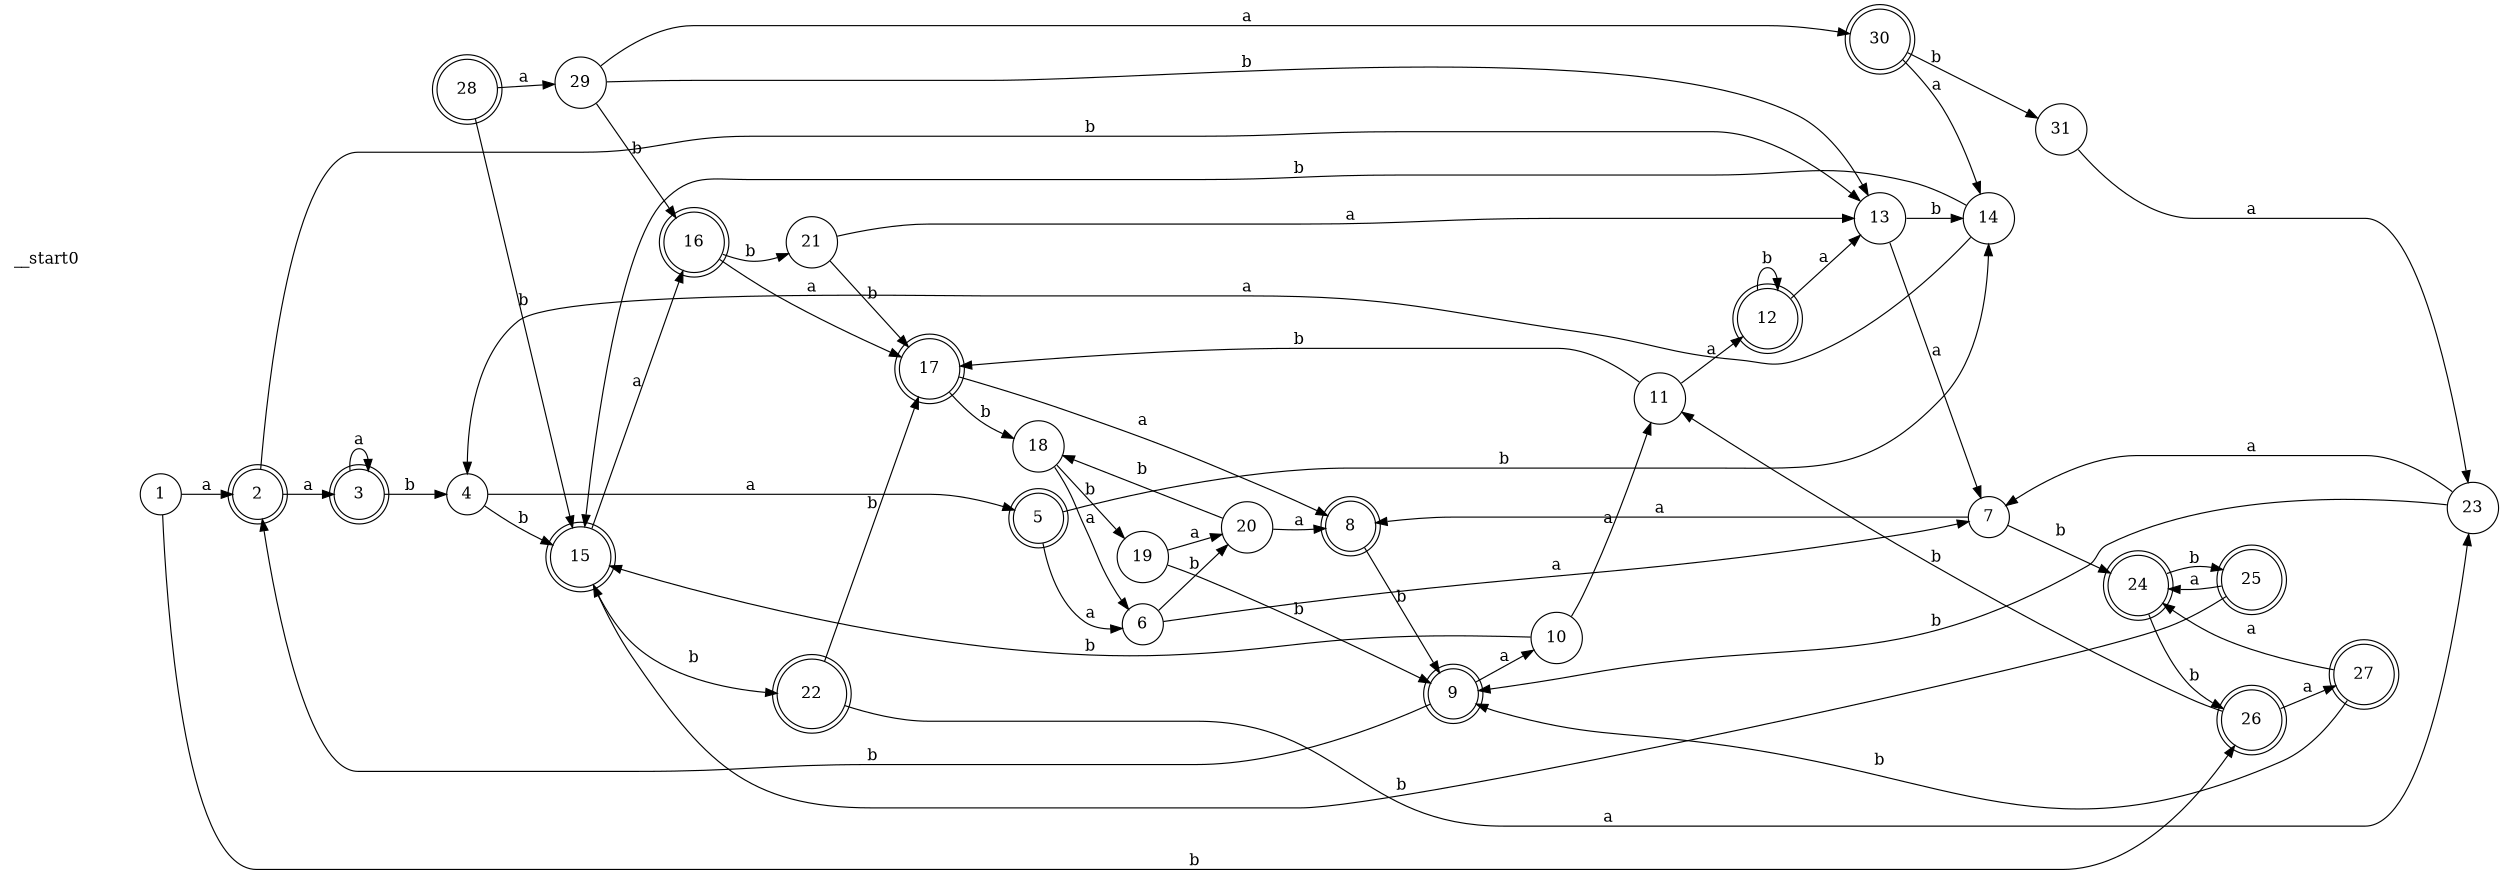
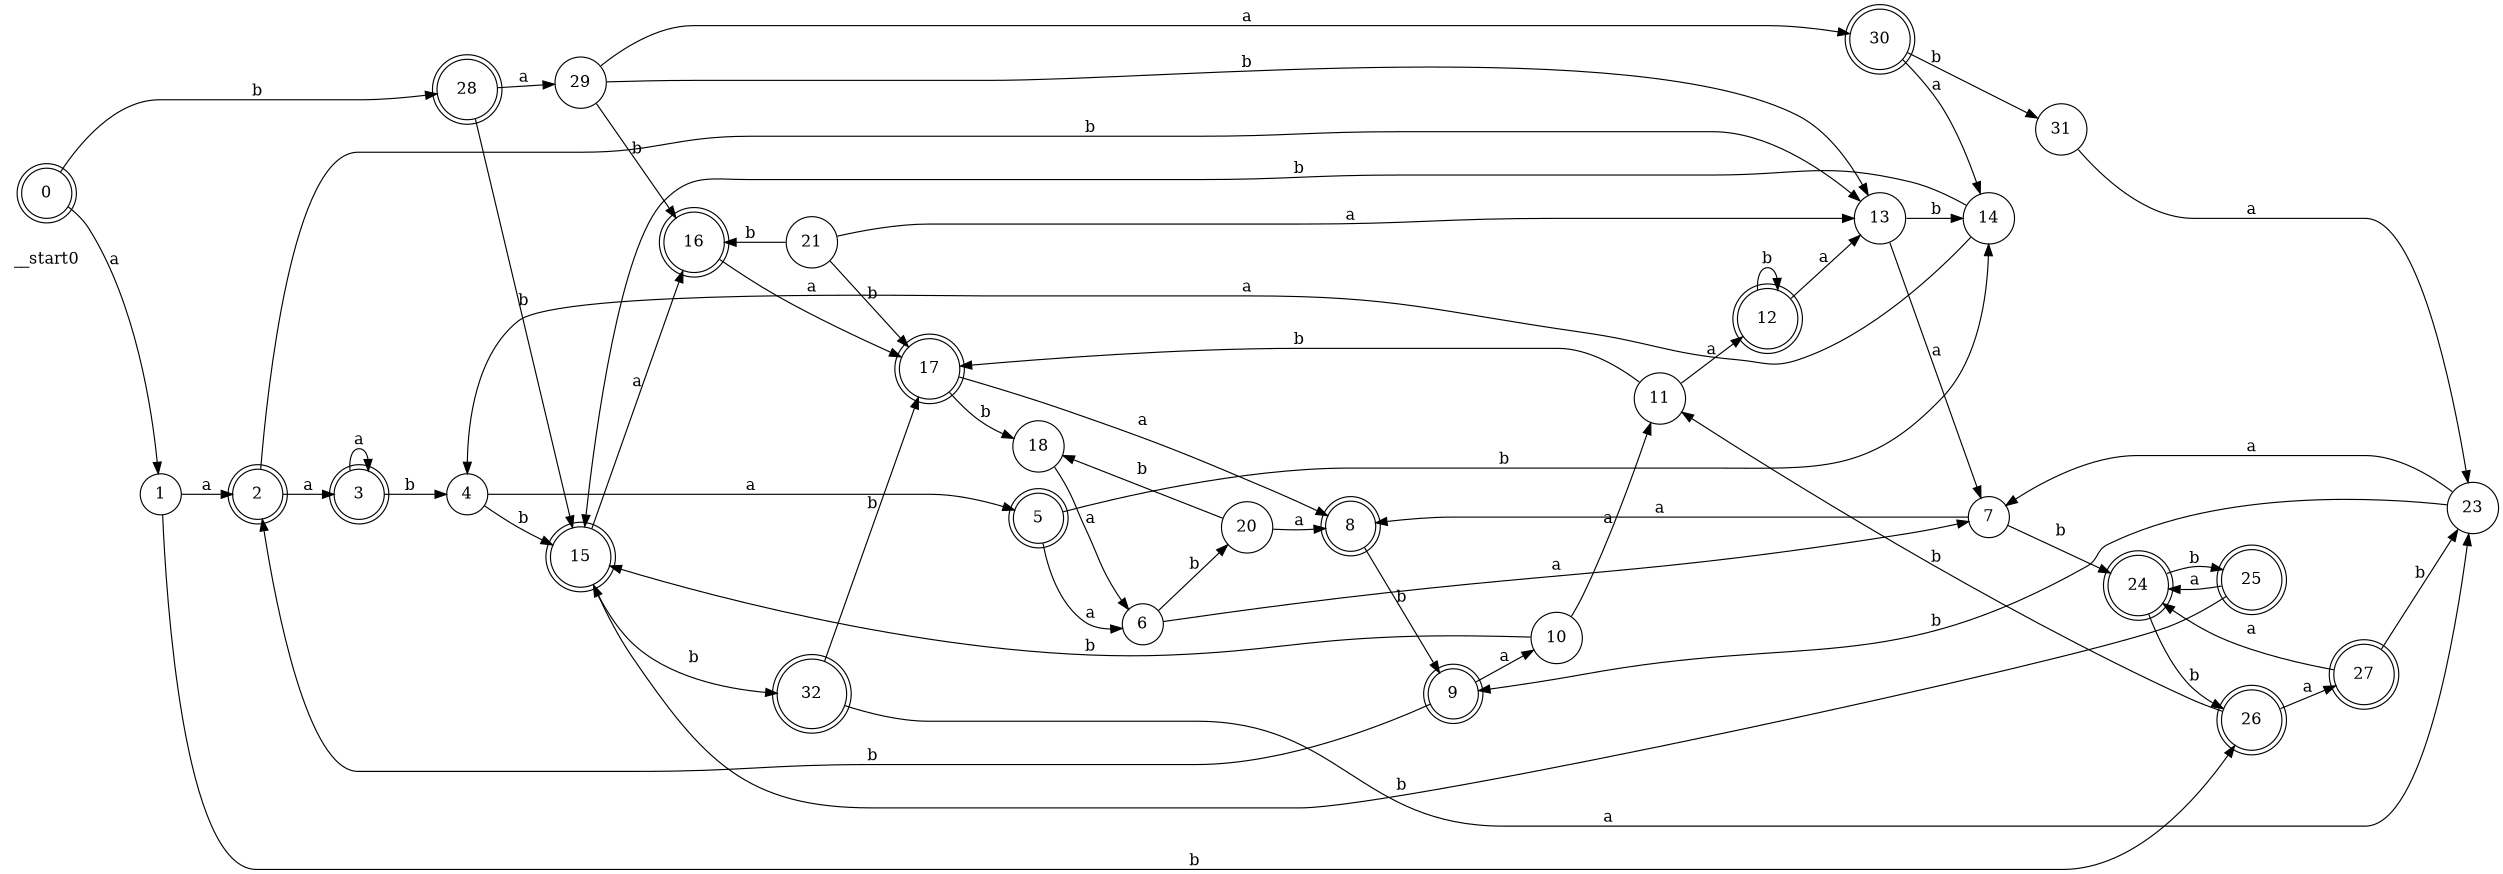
none -> (47, 193)
(750, 261) -> (761, 242)
(1143, 557) -> none
(812, 694) -> (812, 694)
(1930, 788) -> (2416, 594)
